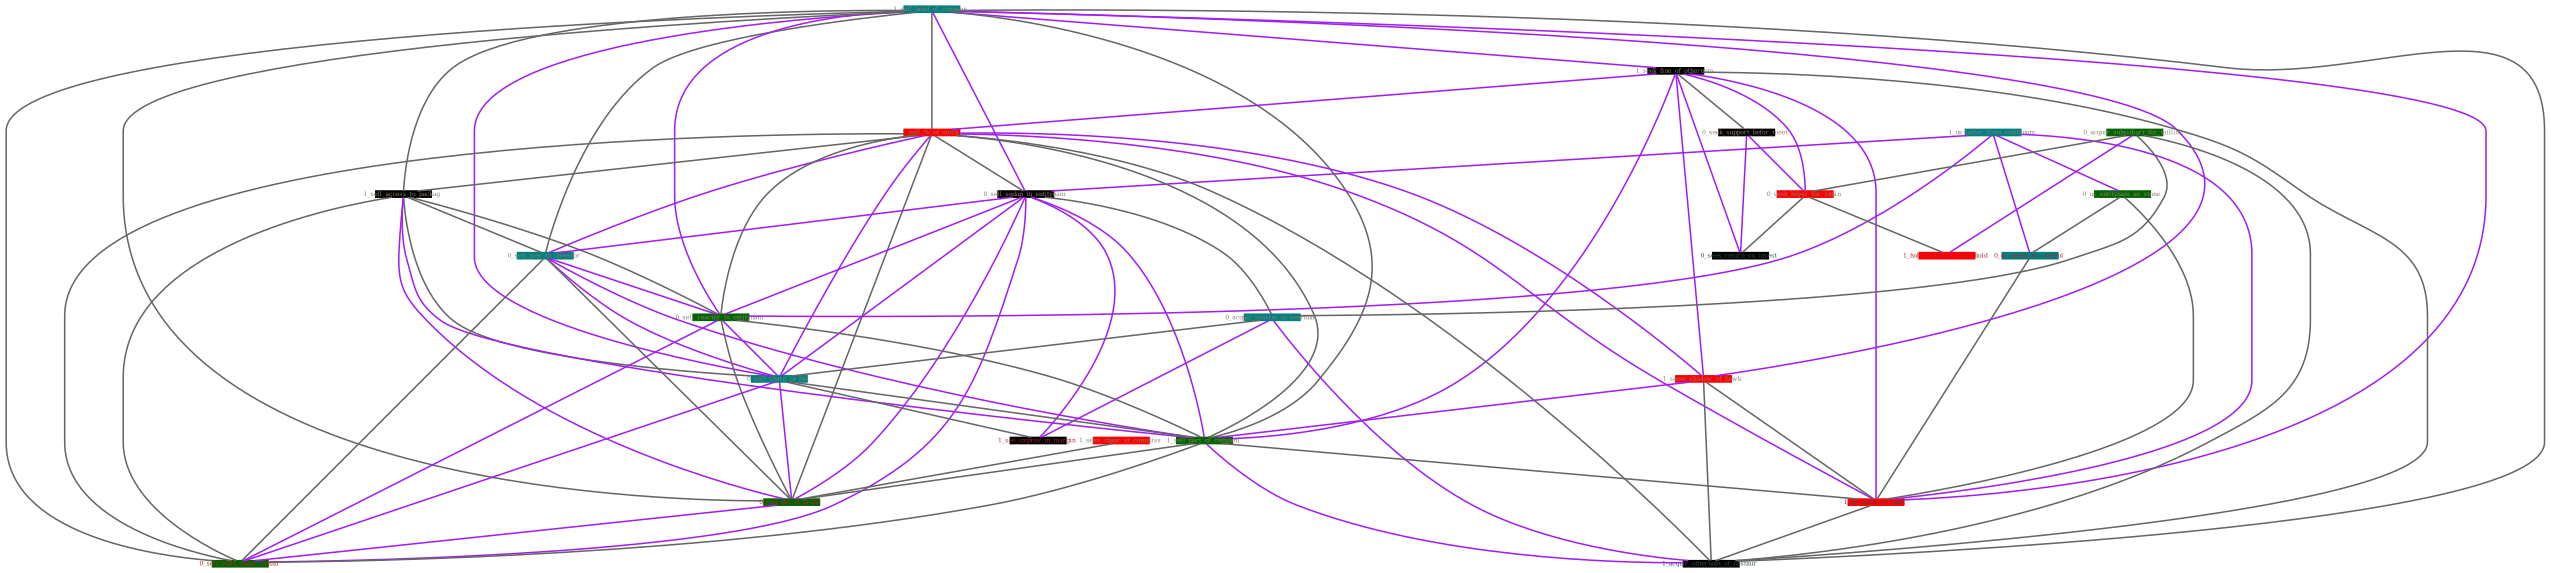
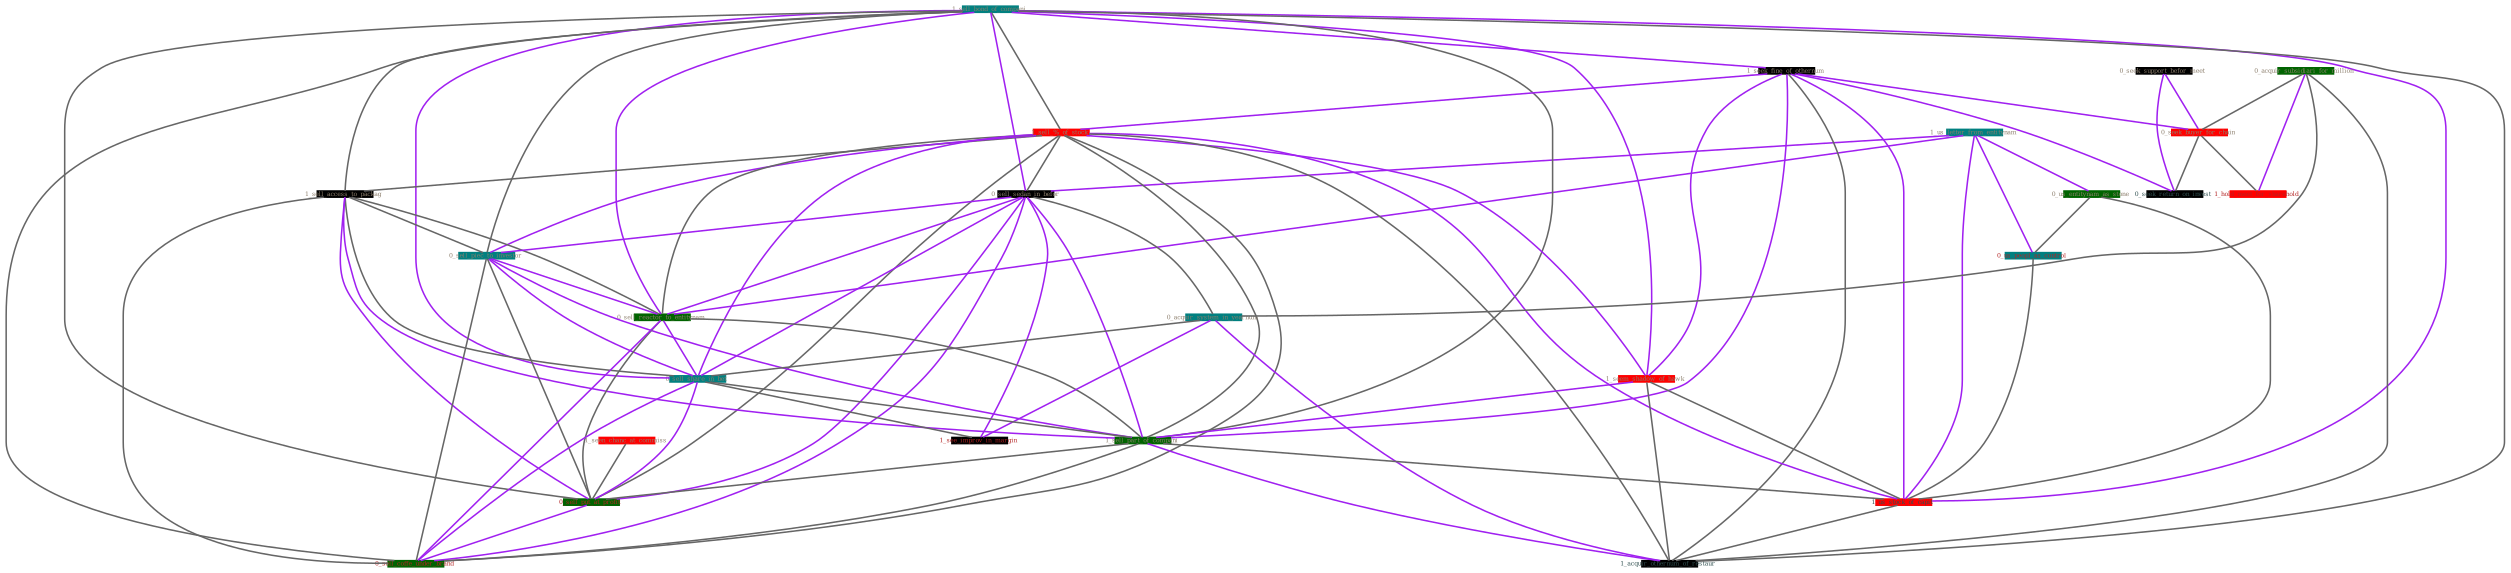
(1711, 102) -> none
(1026, 194) -> (1026, 194)
